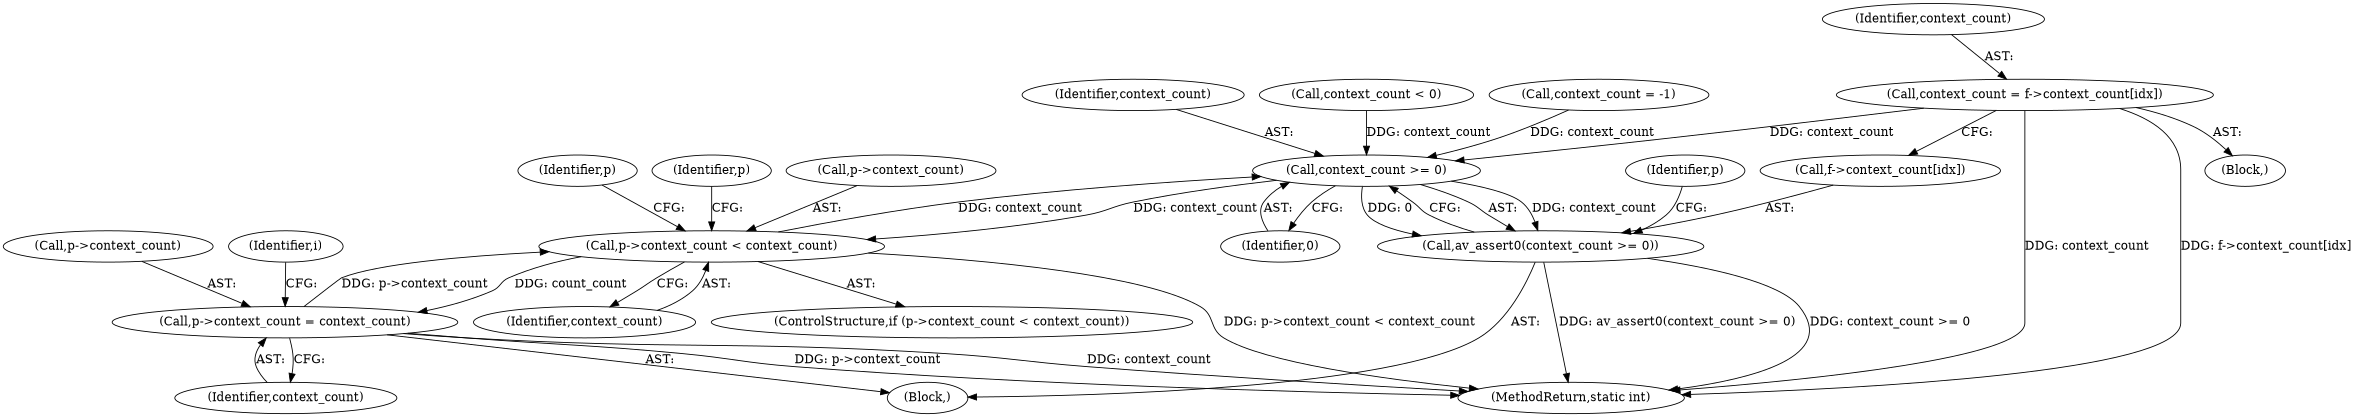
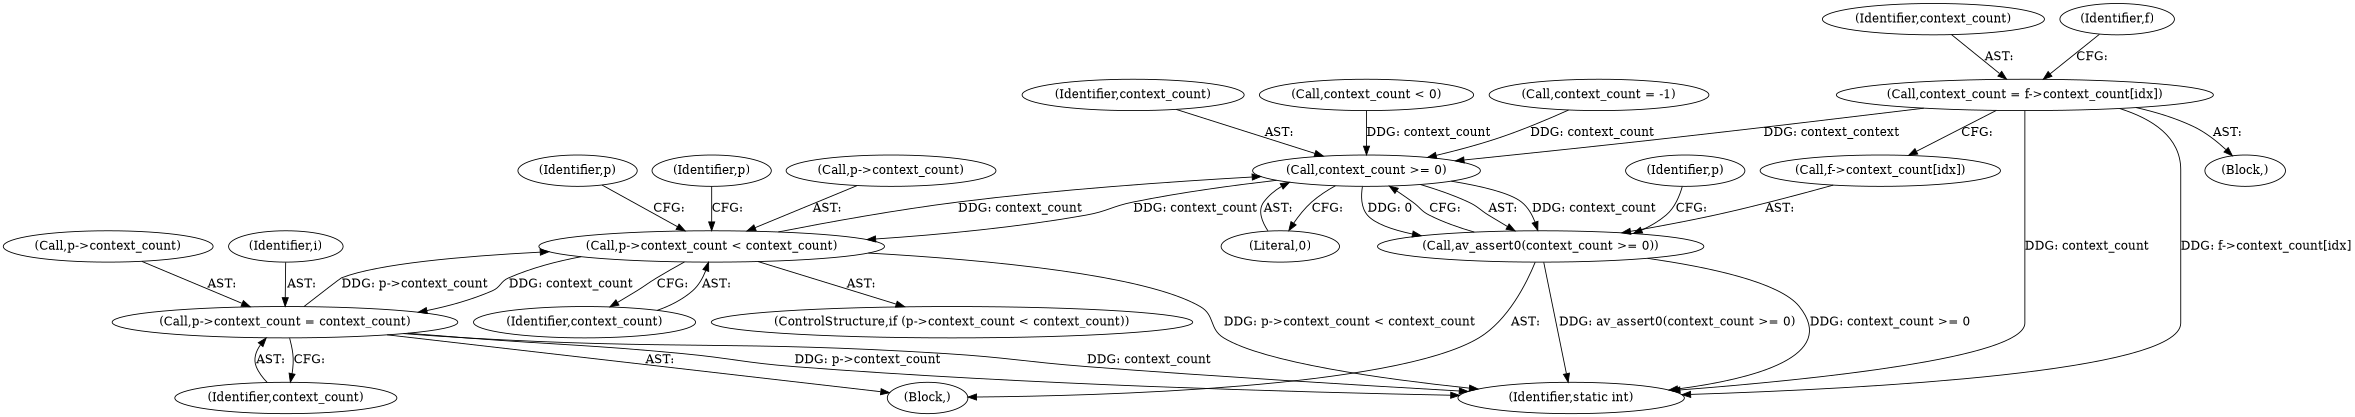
none -> (2117, 19)
(1832, 133) -> (1832, 133)
(1280, 246) -> (1280, 246)
(304, 284) -> (304, 284)
(571, 284) -> (571, 284)
(1571, 398) -> (1571, 398)
